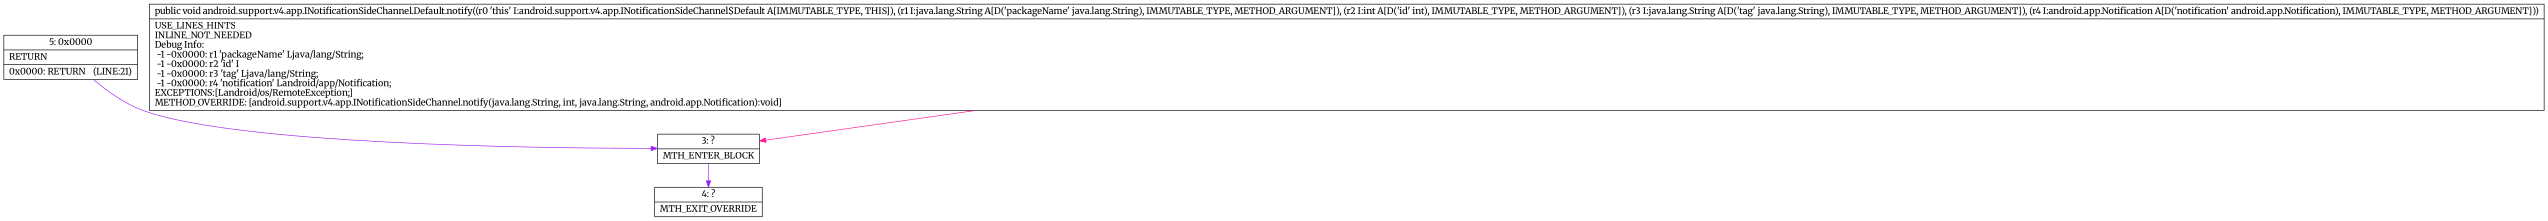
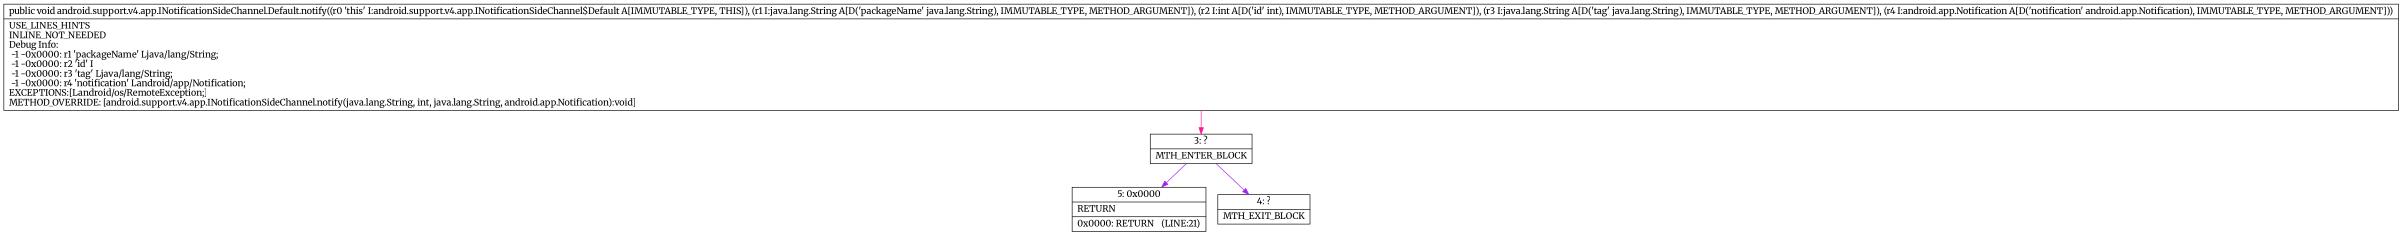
(366, 141) -> (1176, 173)
(708, 209) -> (1264, 216)
